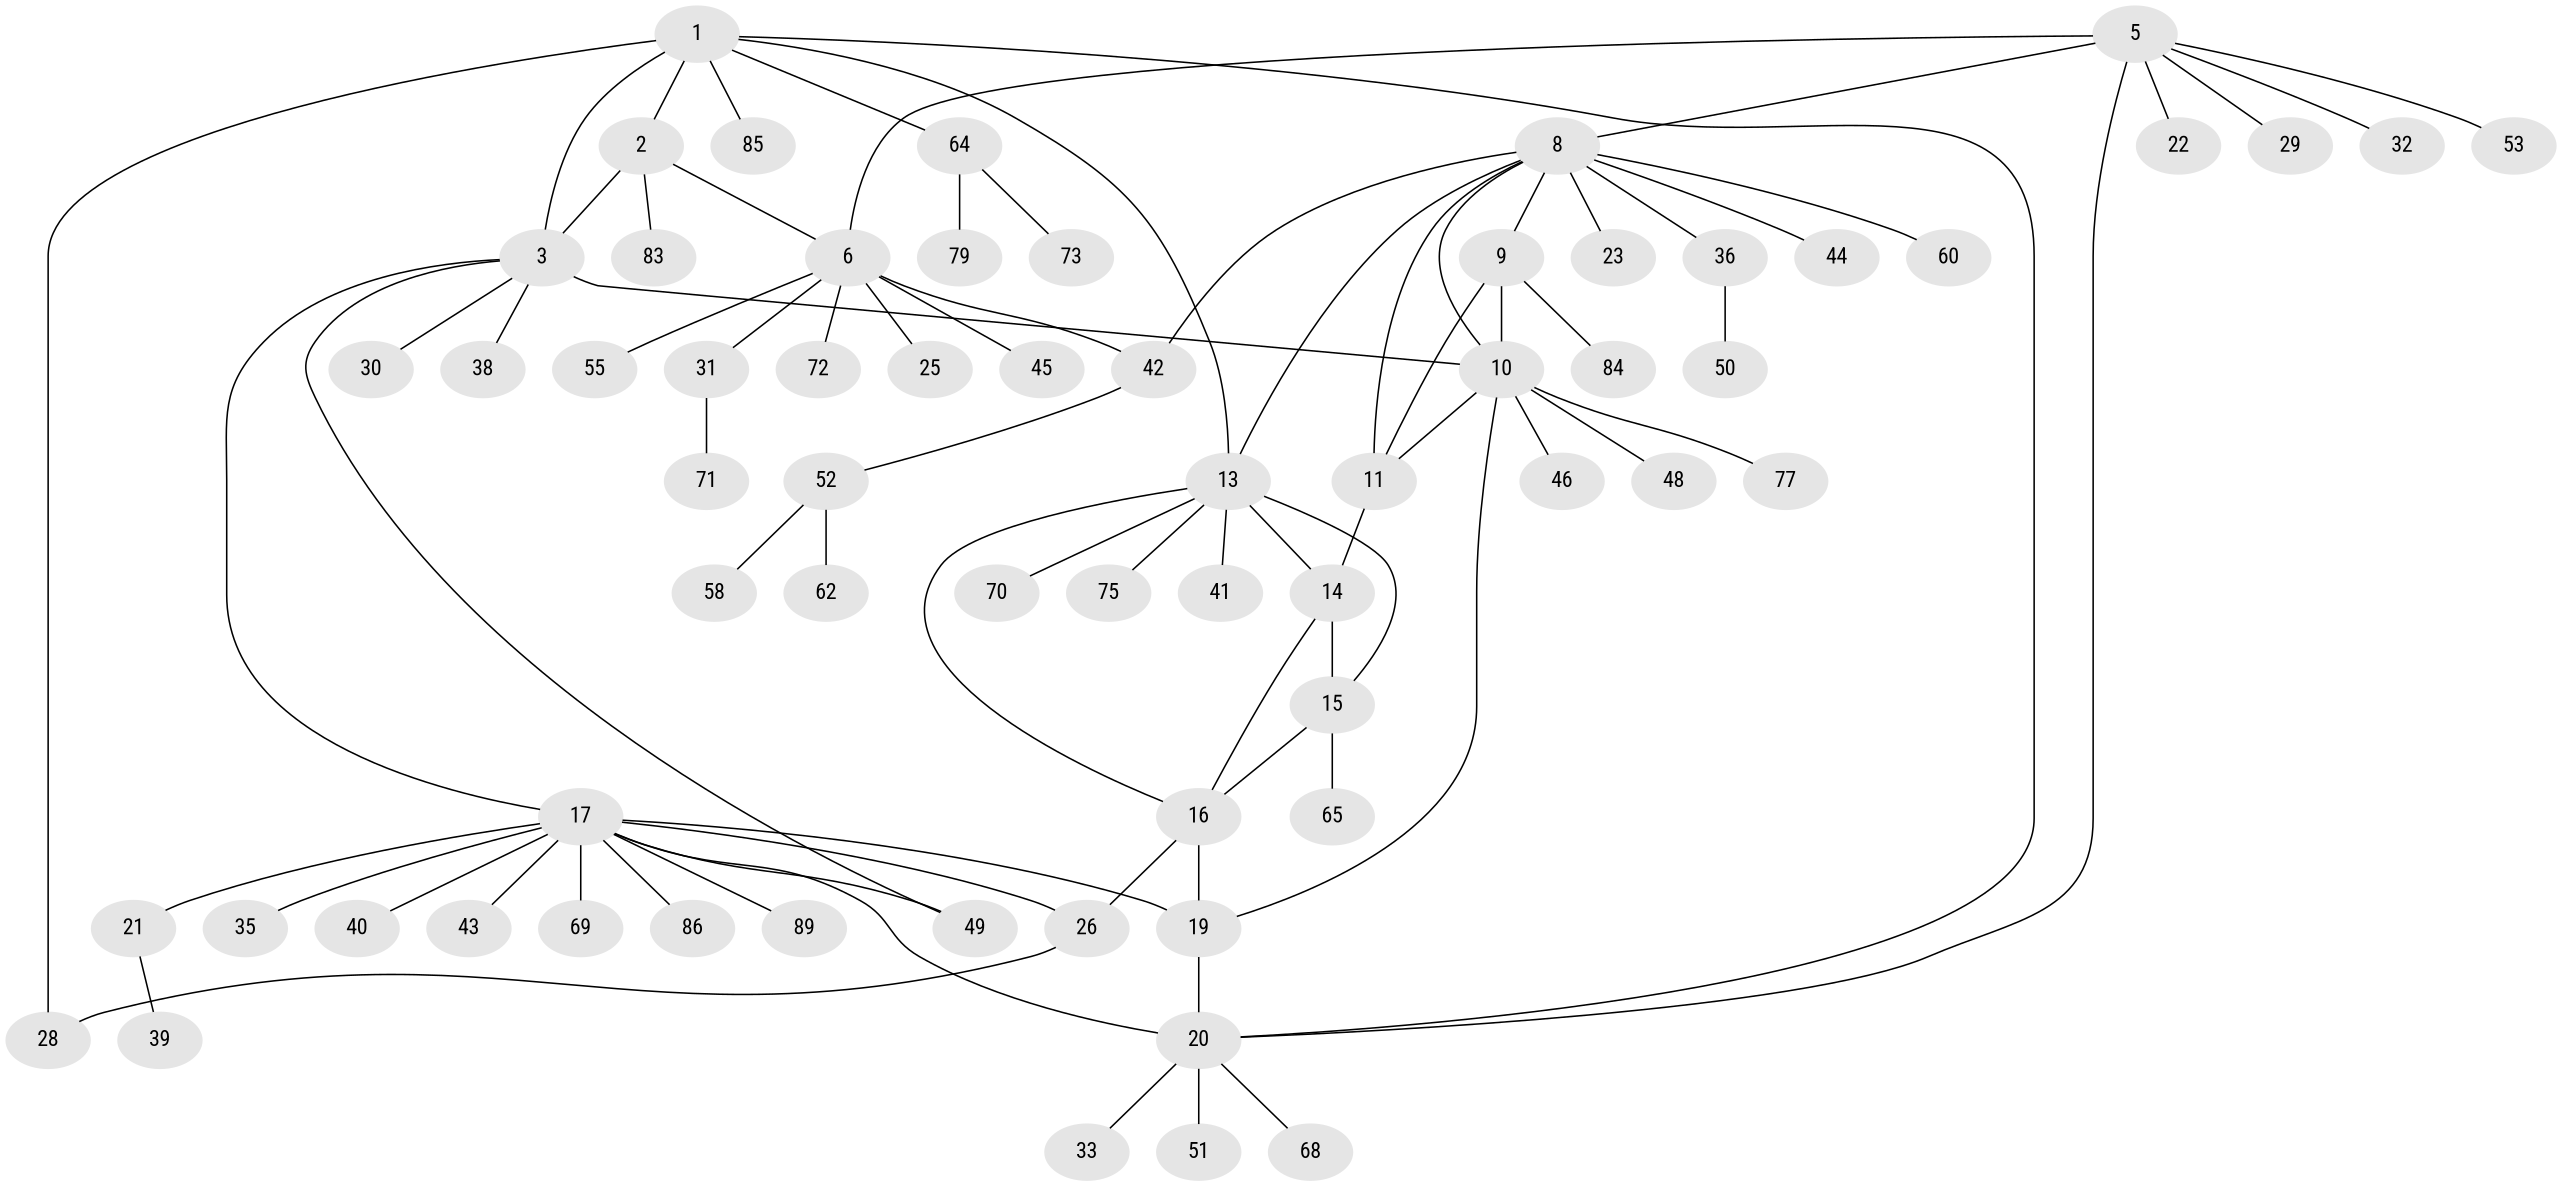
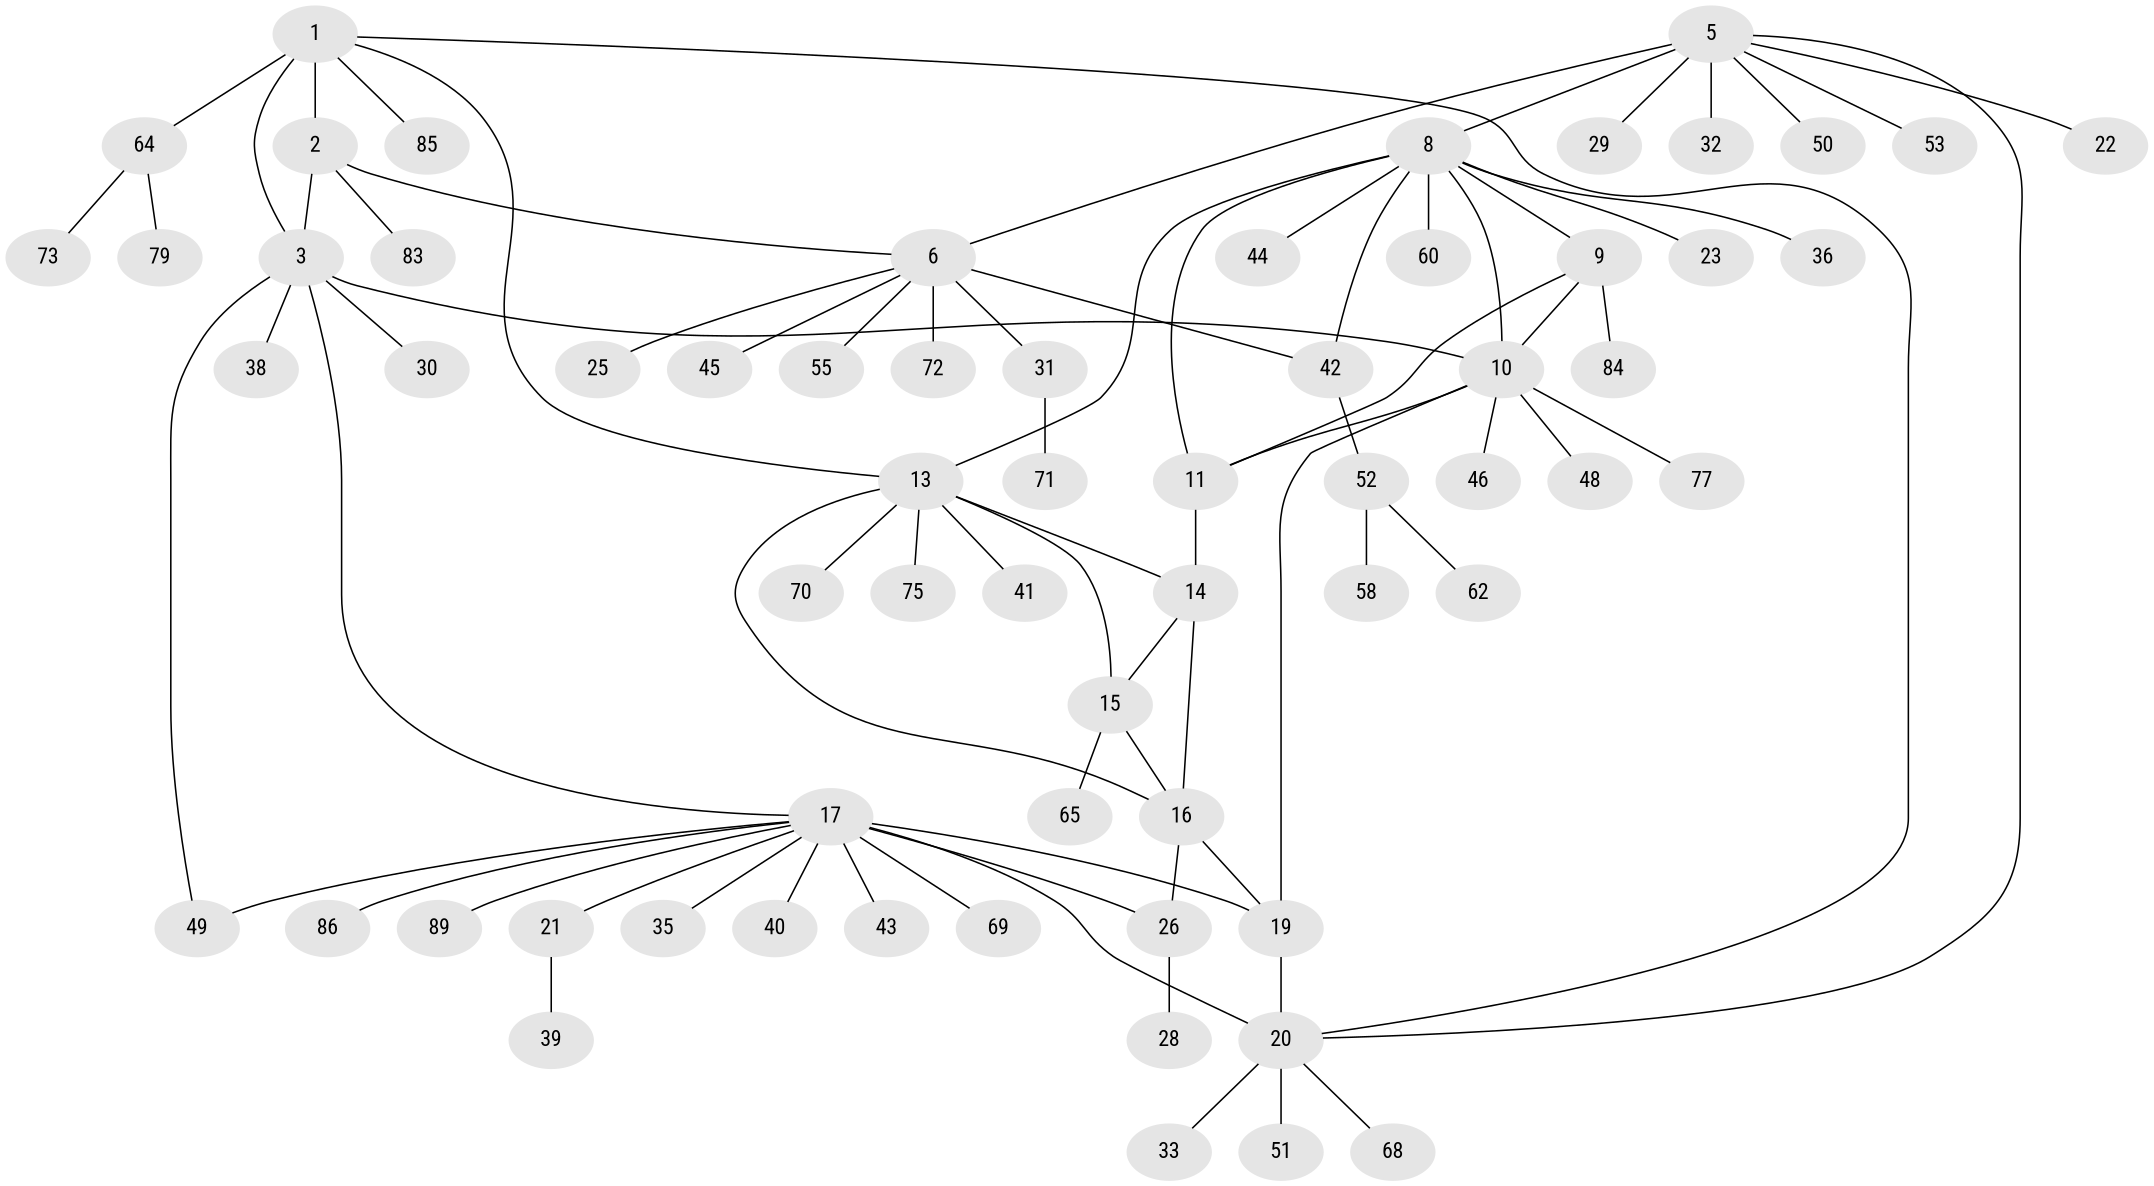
(48, 300) -> none
(1725, 314) -> (1767, 90)
